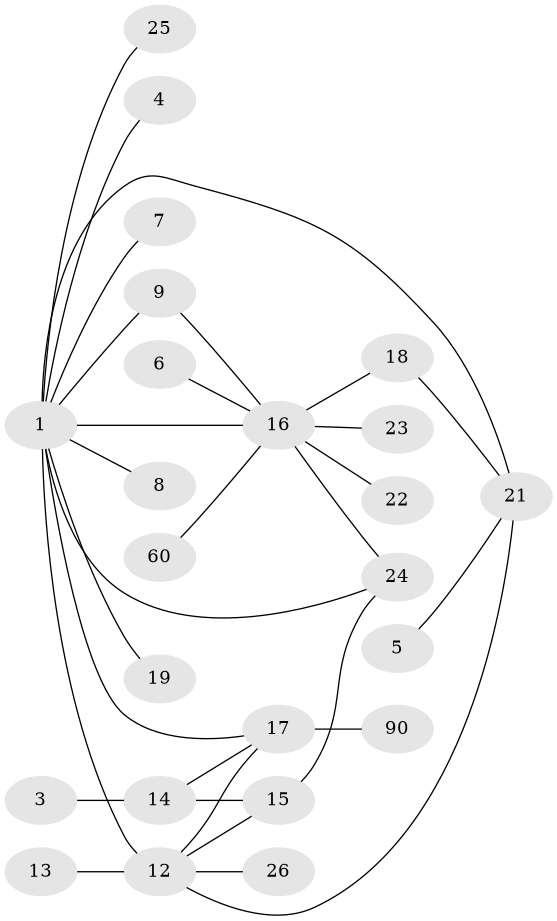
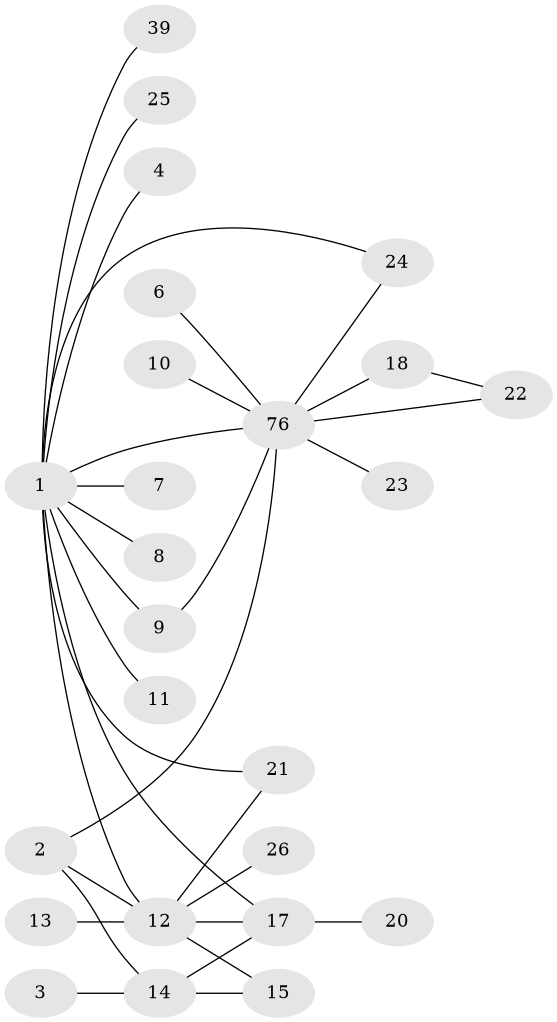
(279, 425) -> (279, 425)
(460, 426) -> (457, 380)
(160, 557) -> (160, 365)
(398, 649) -> none
(160, 679) -> (160, 29)
(338, 689) -> none
none -> (160, 700)
(398, 729) -> (398, 922)
none -> (41, 851)
